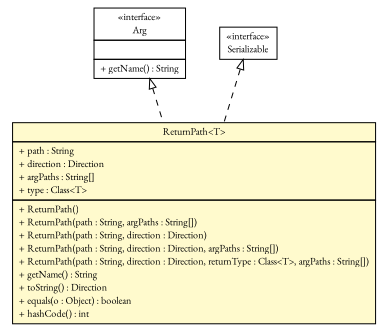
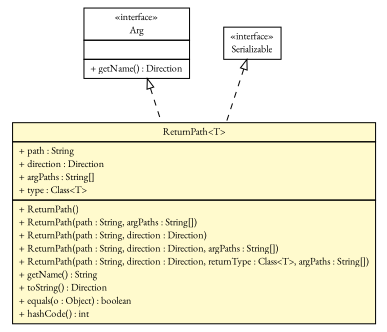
(140, 68) -> (137, 68)
